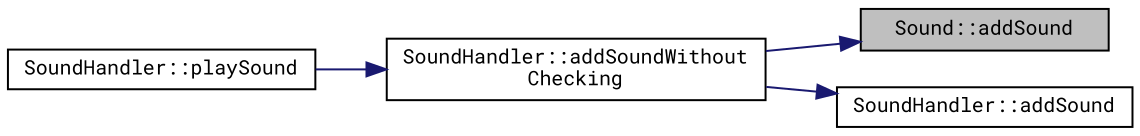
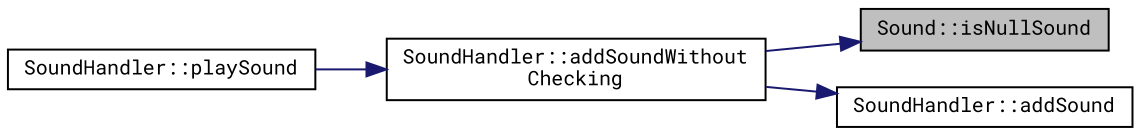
(985, 30) -> (985, 30)
